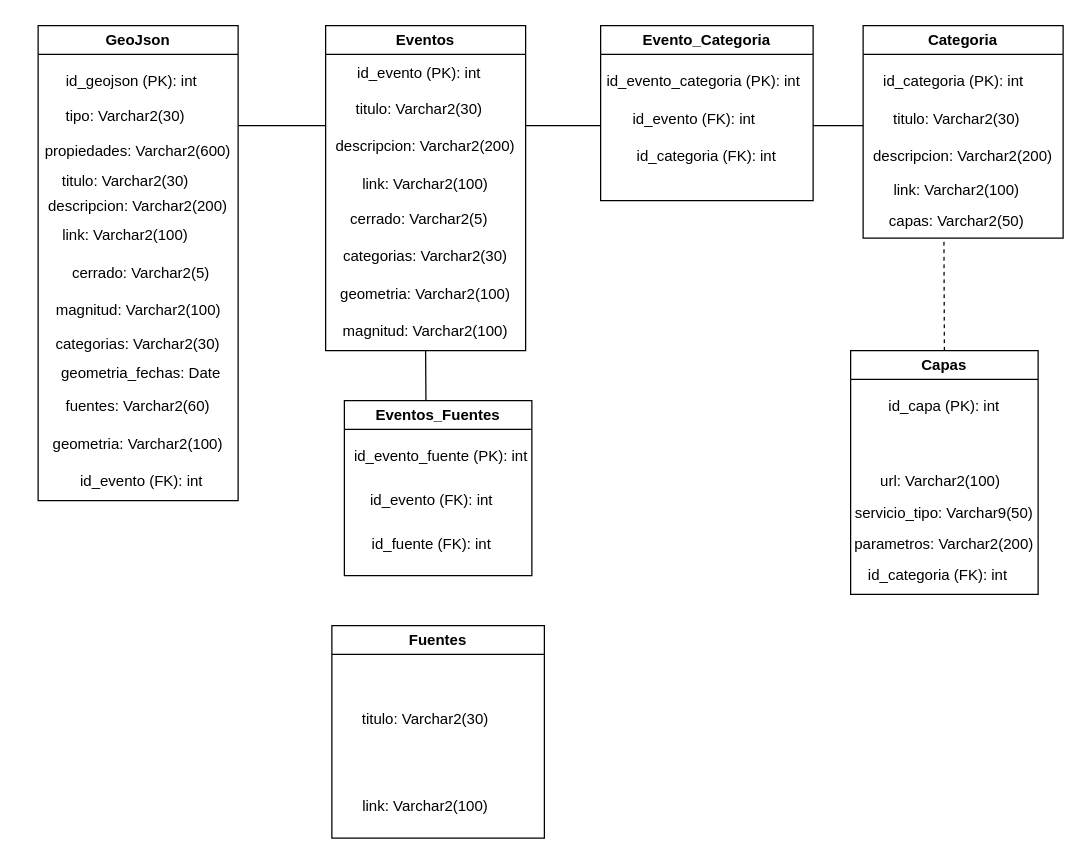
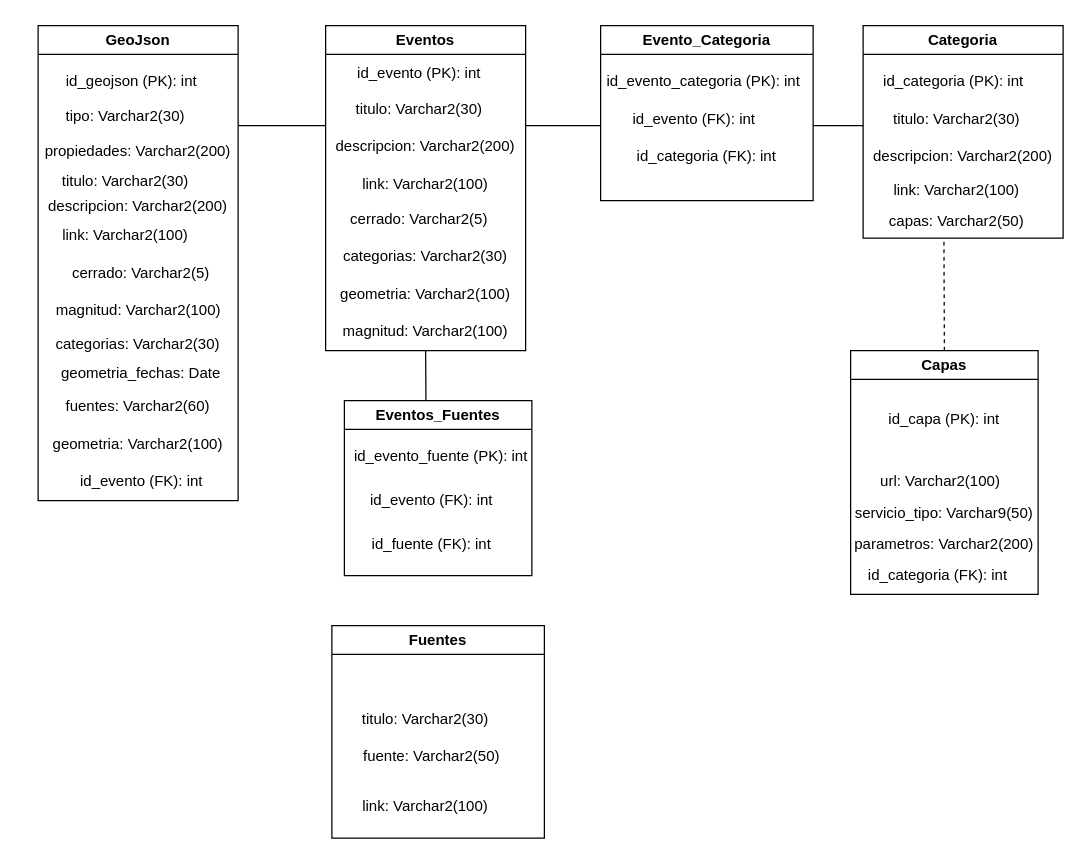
(138, 152) -> (138, 152)
(944, 407) -> (944, 419)
none -> (432, 757)
